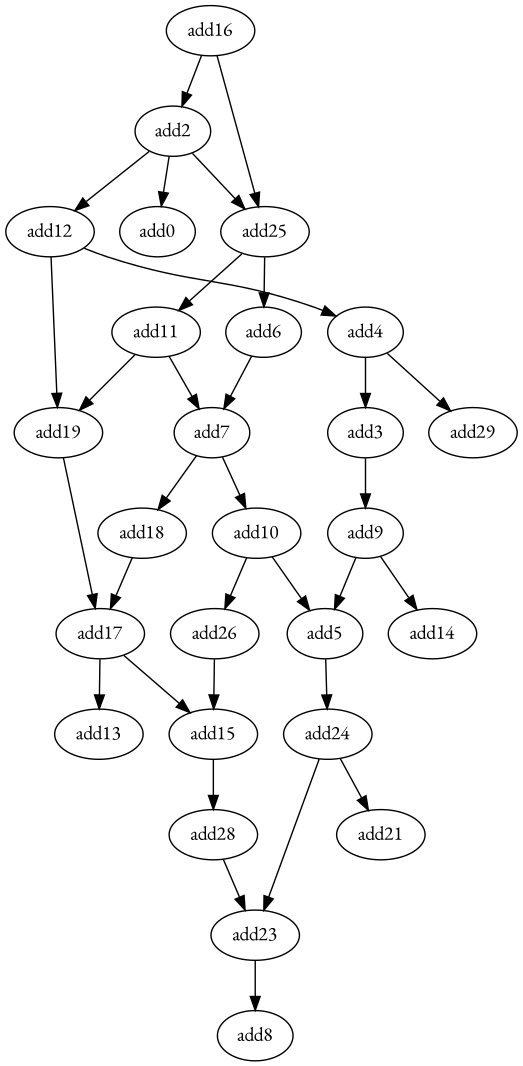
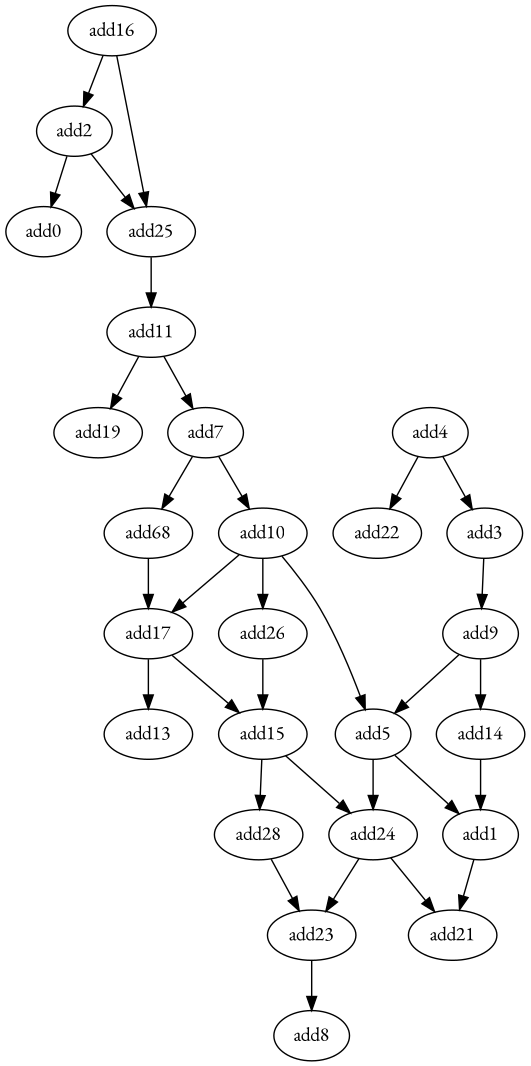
(50, 232) -> none
(264, 332) -> none
(473, 433) -> (377, 533)
(78, 526) -> (211, 579)
(142, 533) -> (148, 533)
none -> (313, 780)
none -> (481, 835)
